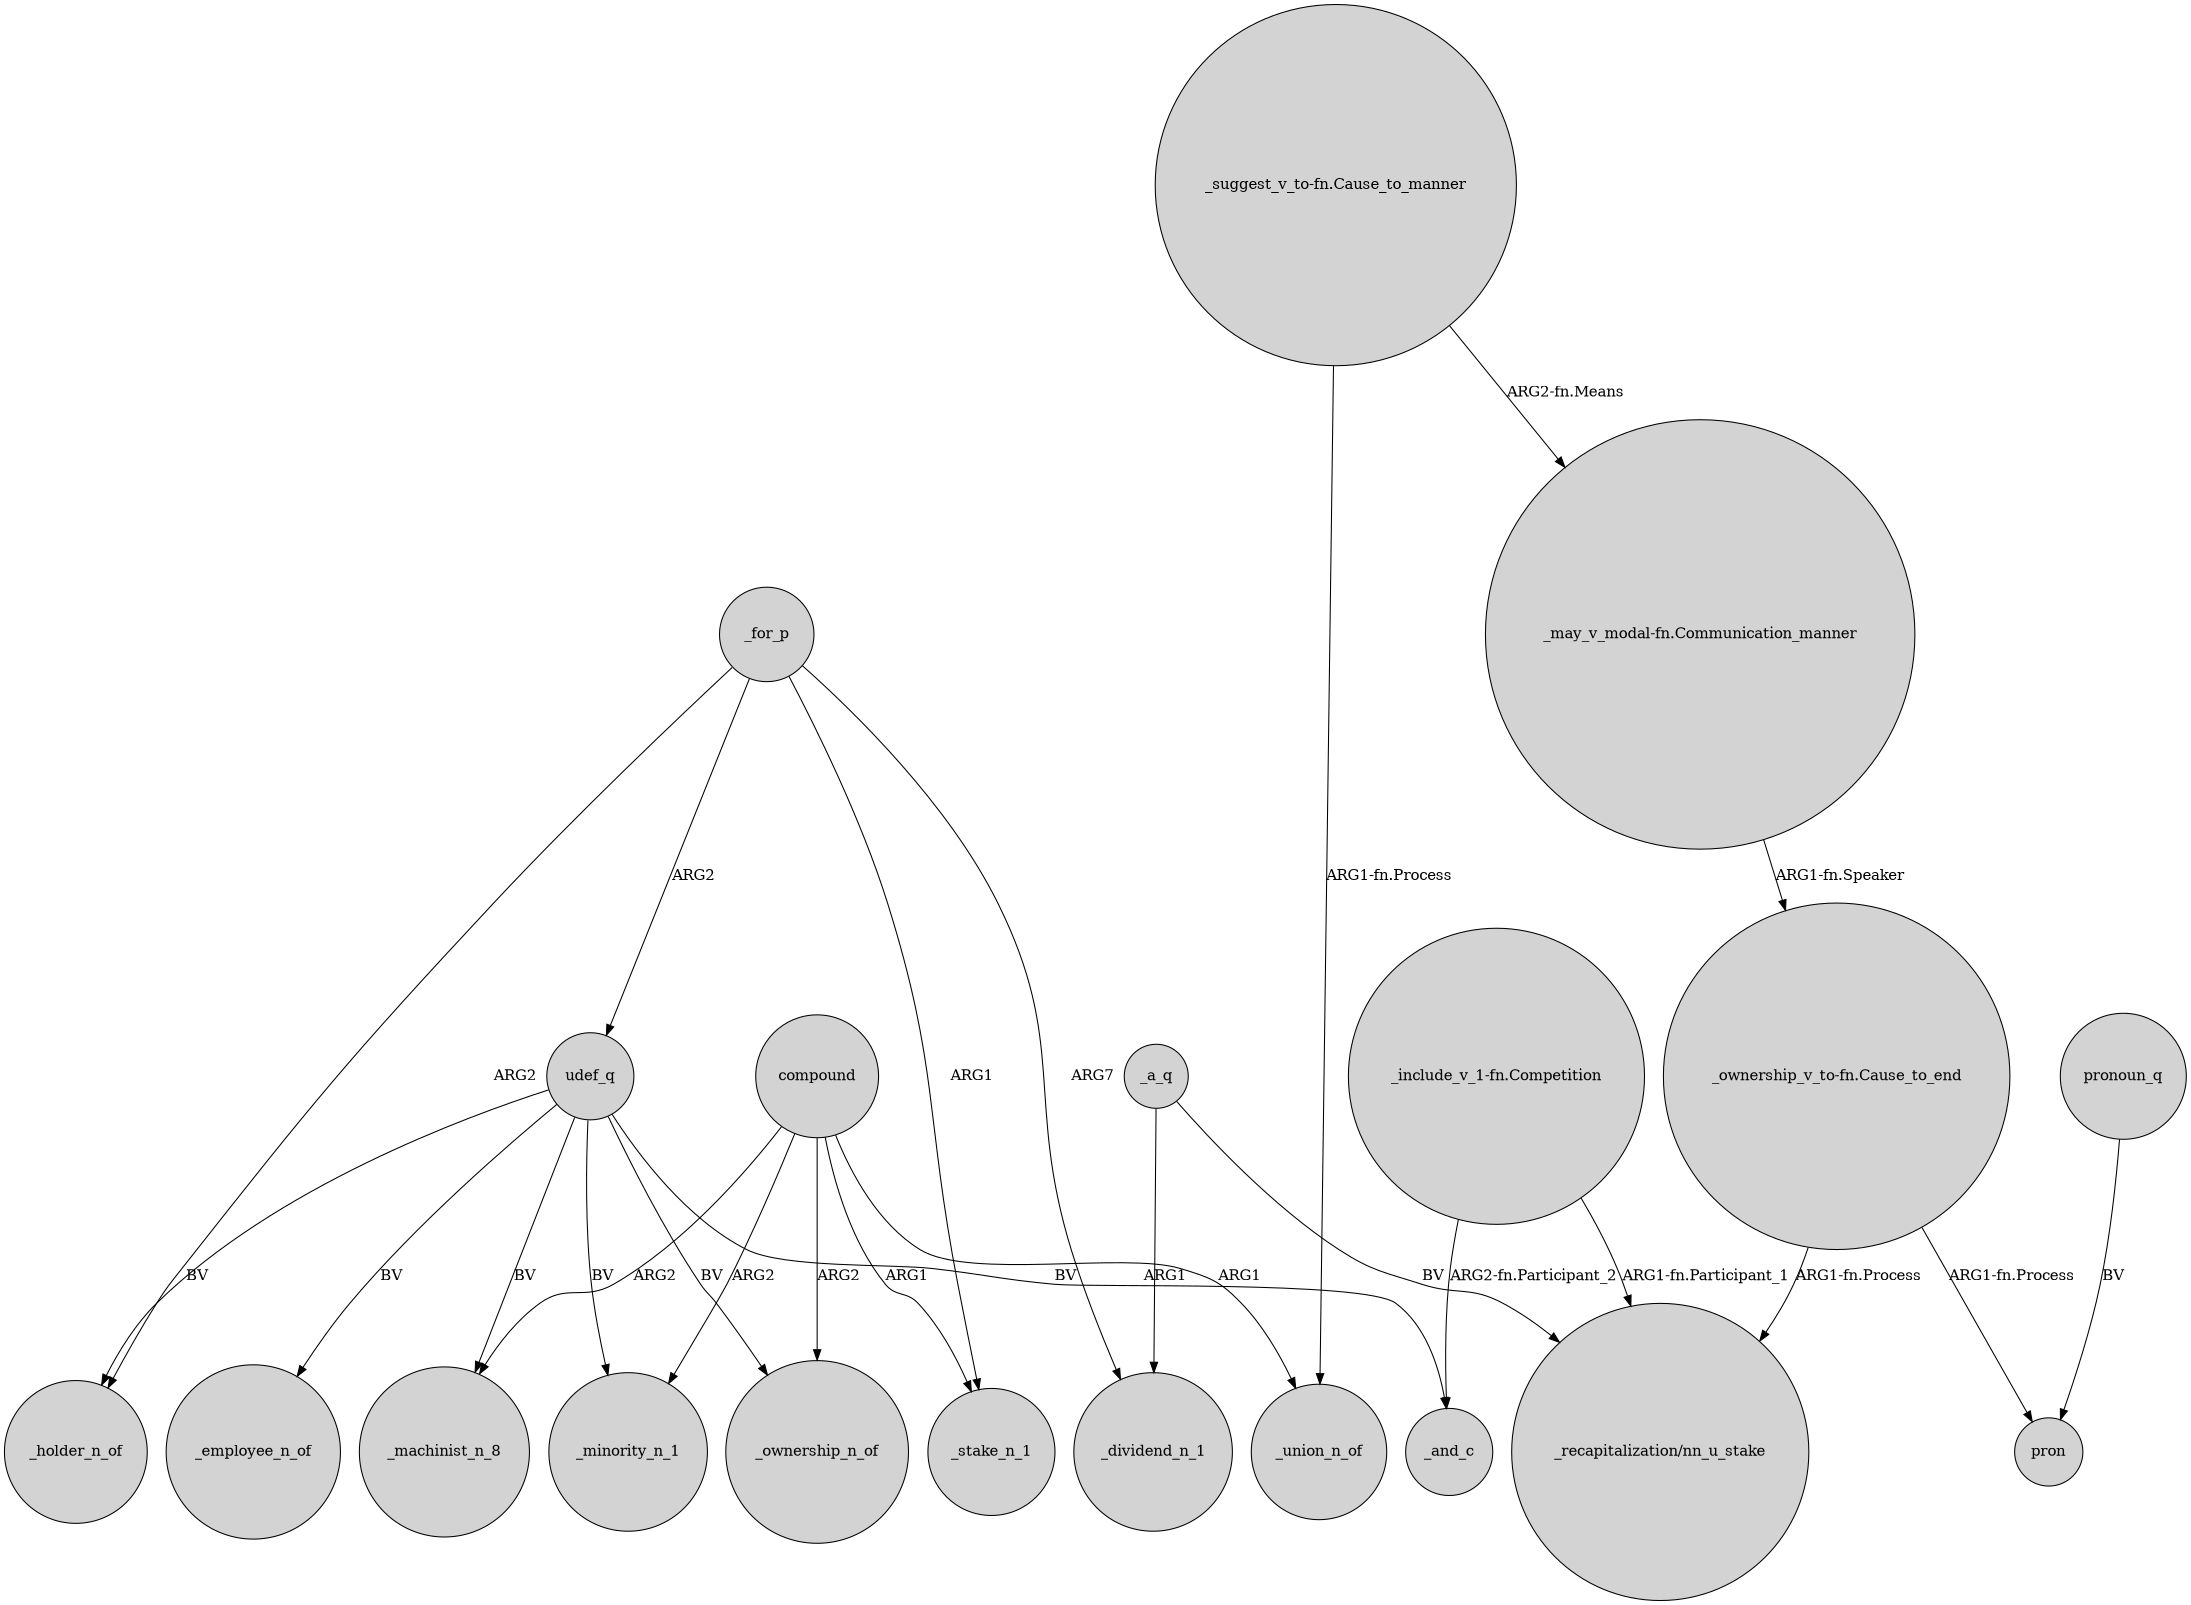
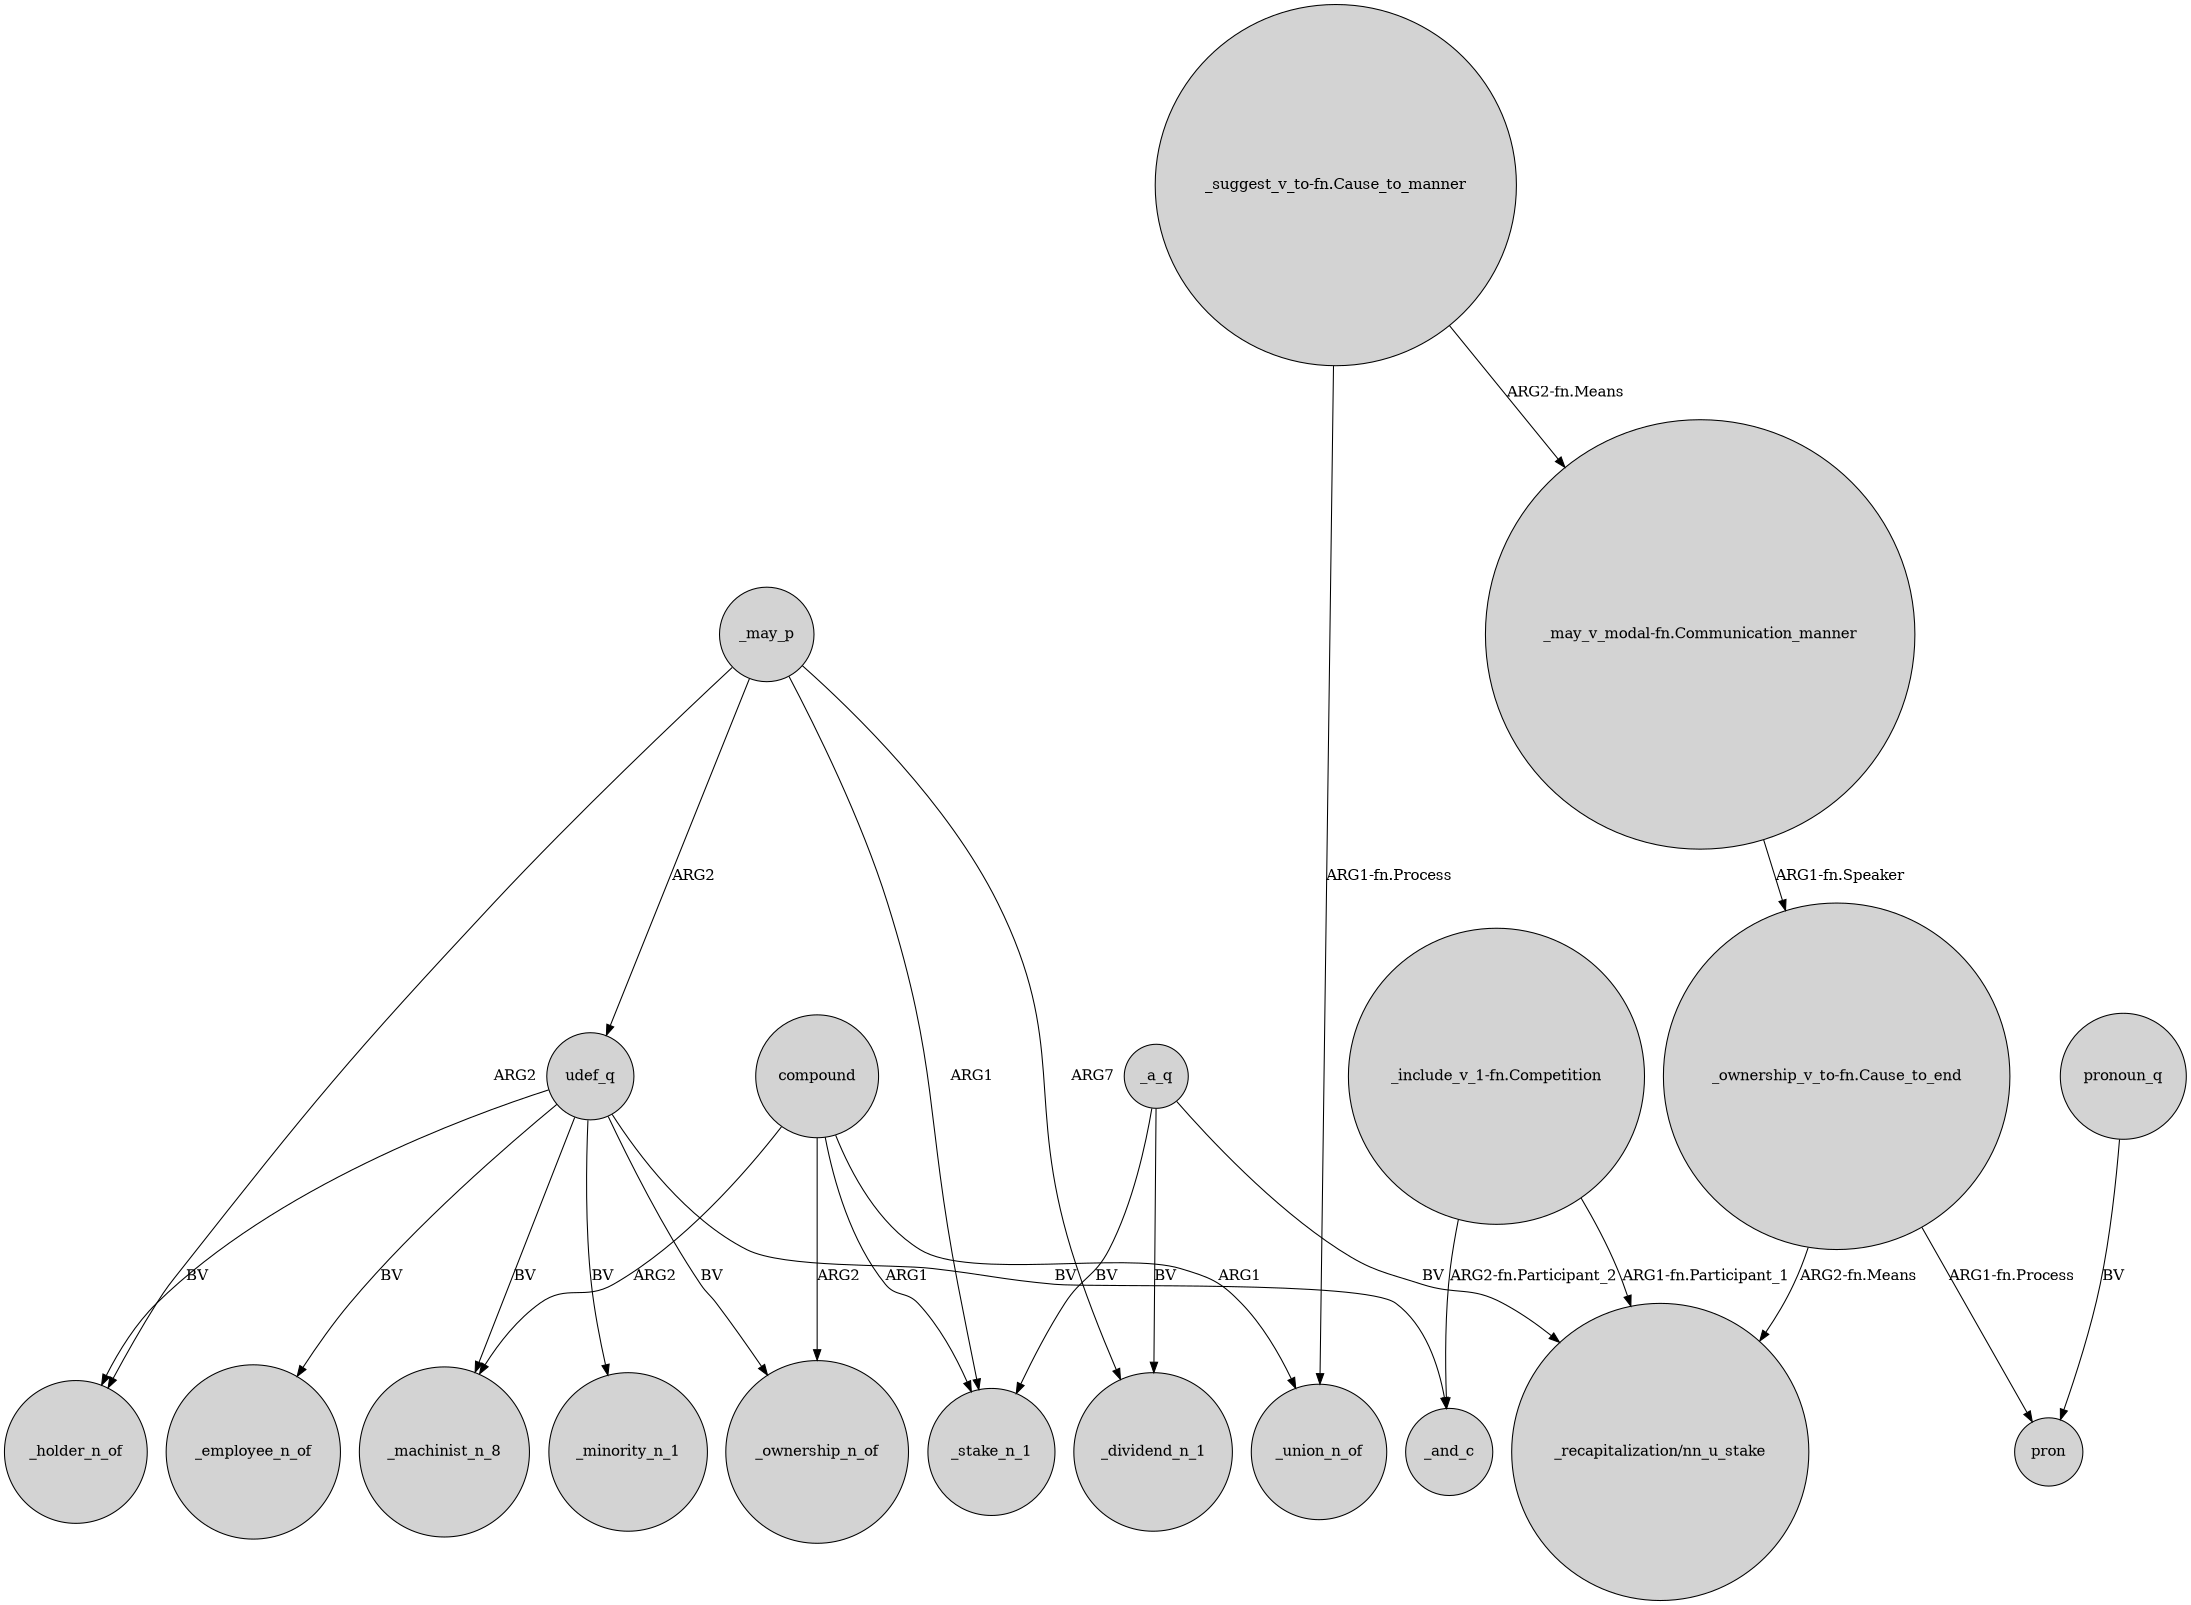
(767, 634) -> (767, 634)
none -> (1106, 1255)
(740, 1257) -> none
(1165, 1276) -> (1165, 1276)
(1859, 1276) -> (1859, 1276)
